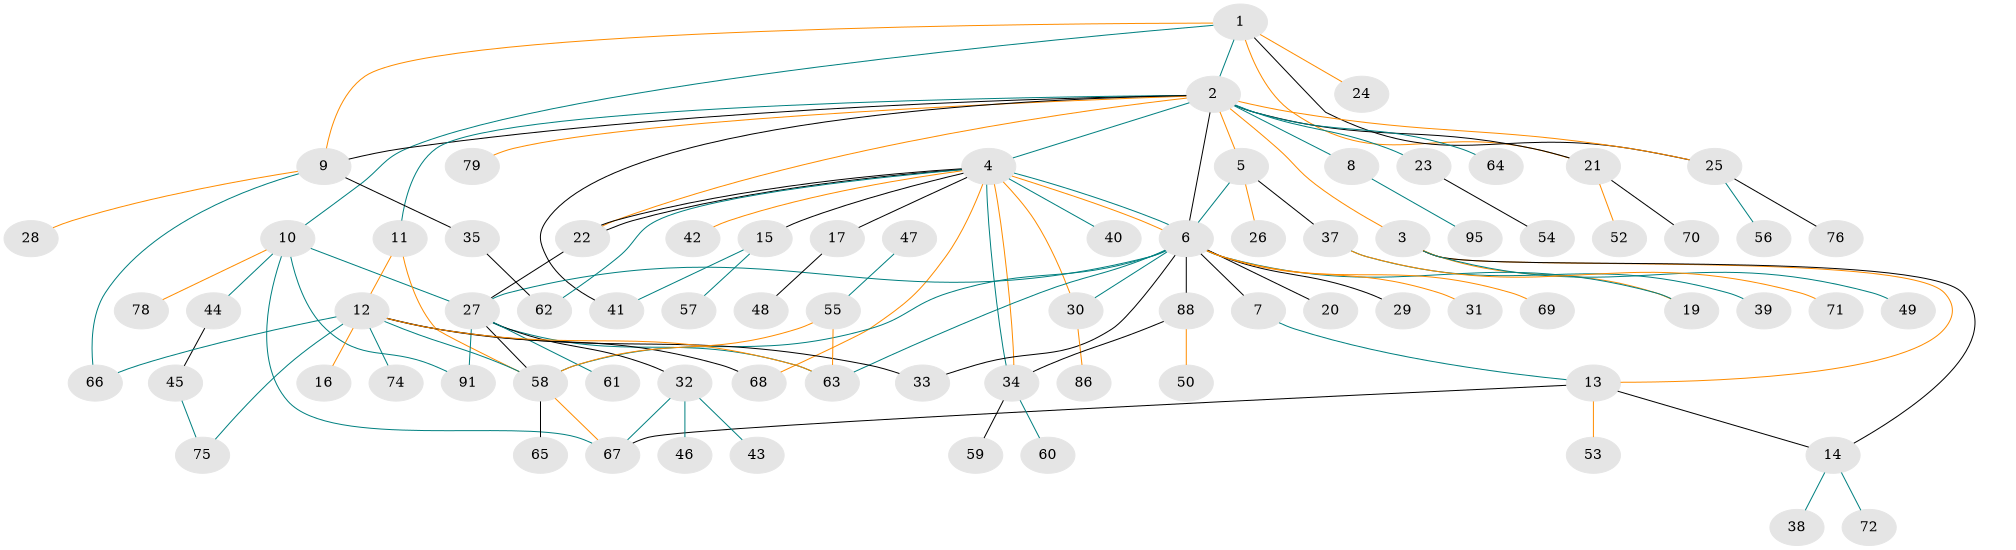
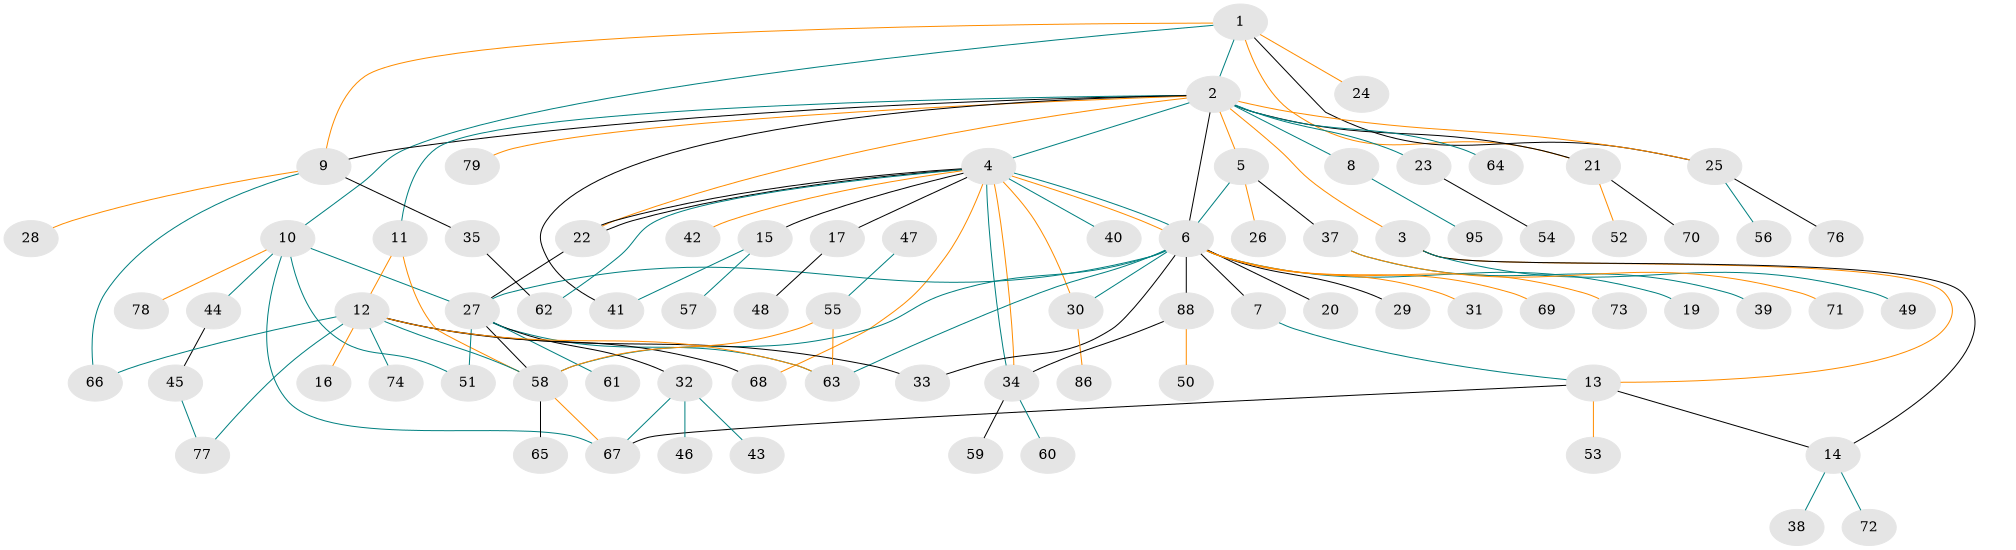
(1547, 275) -> none
none -> (1619, 311)
(468, 383) -> (468, 383)
(203, 455) -> (203, 455)
